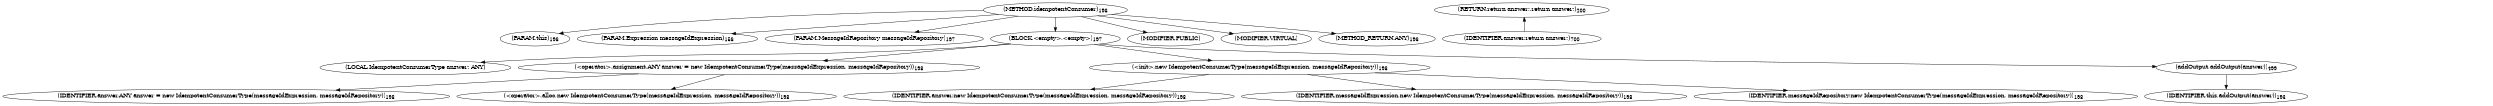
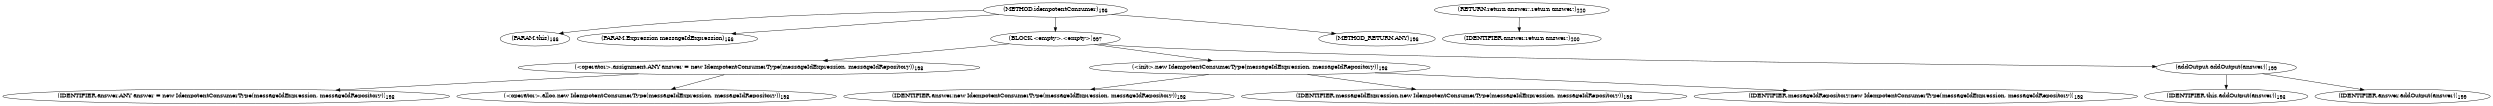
(1581, 9) -> (1581, 9)
(1524, 26) -> (1519, 22)
(554, 38) -> (554, 38)
(1097, 38) -> (1097, 38)
(1575, 38) -> (1575, 38)
(874, 39) -> none
(1171, 39) -> none
(1266, 39) -> none
(2272, 67) -> (2272, 67)
(415, 68) -> none
none -> (2403, 96)
